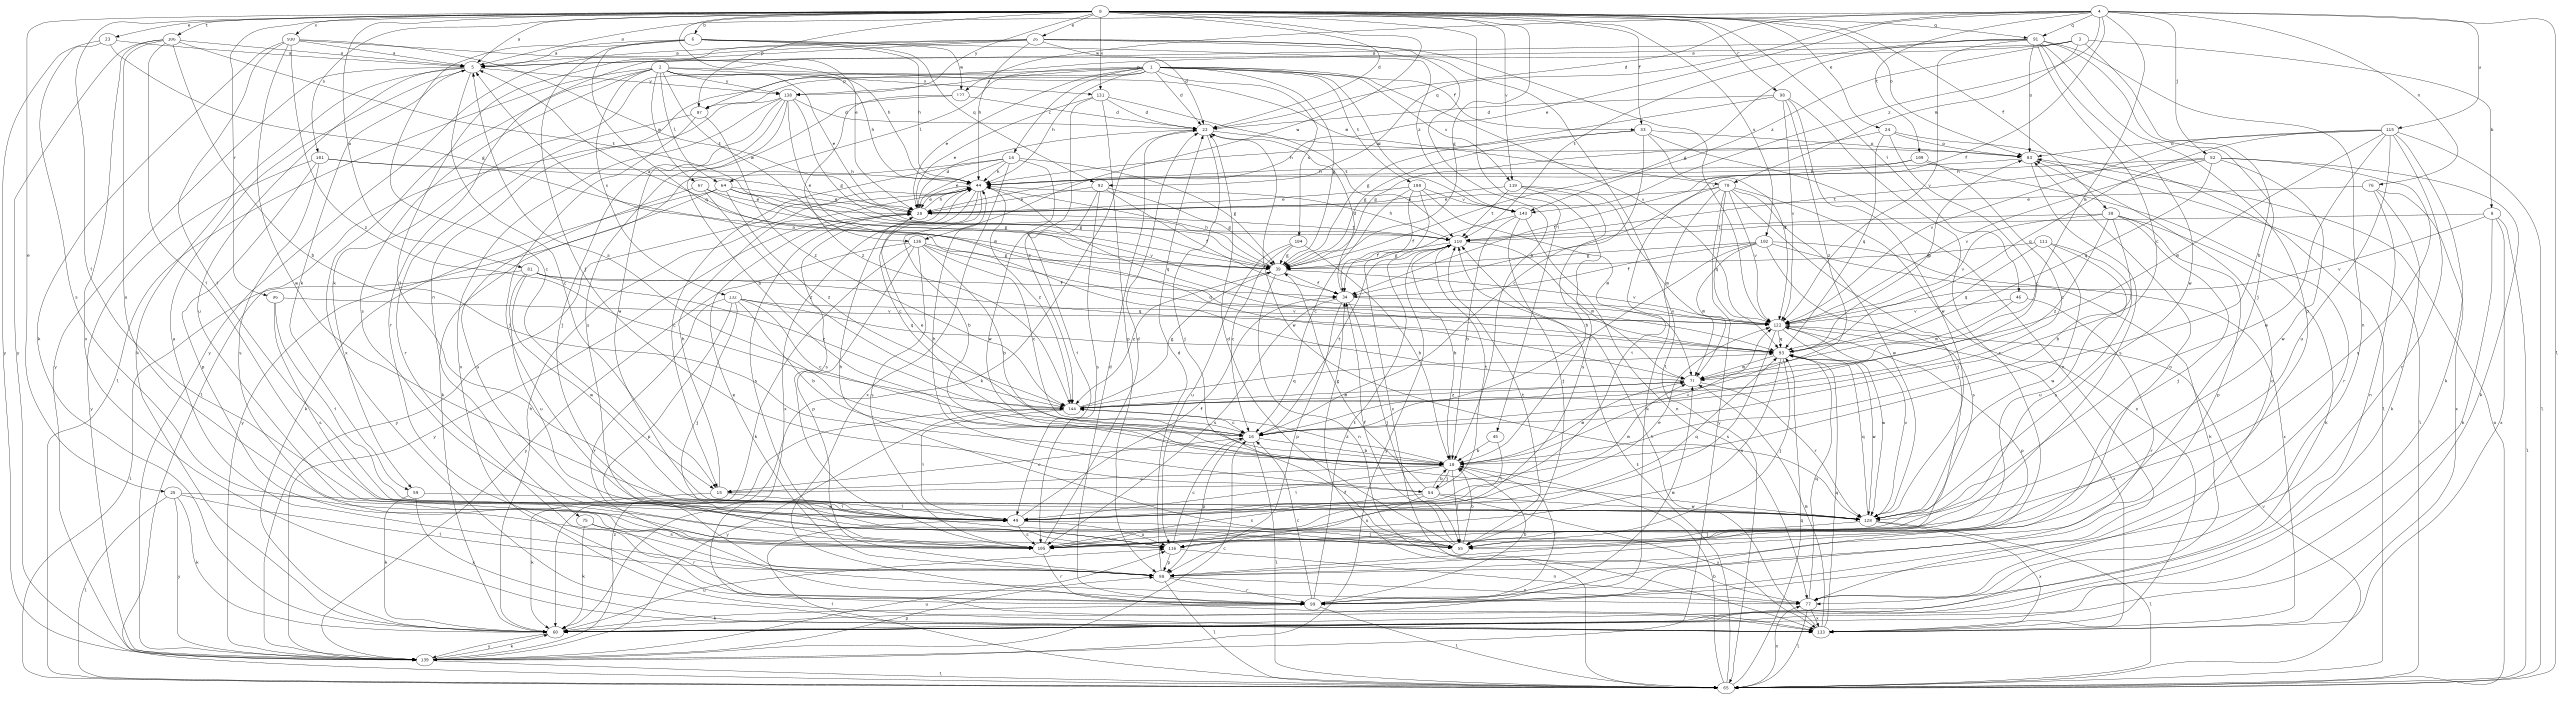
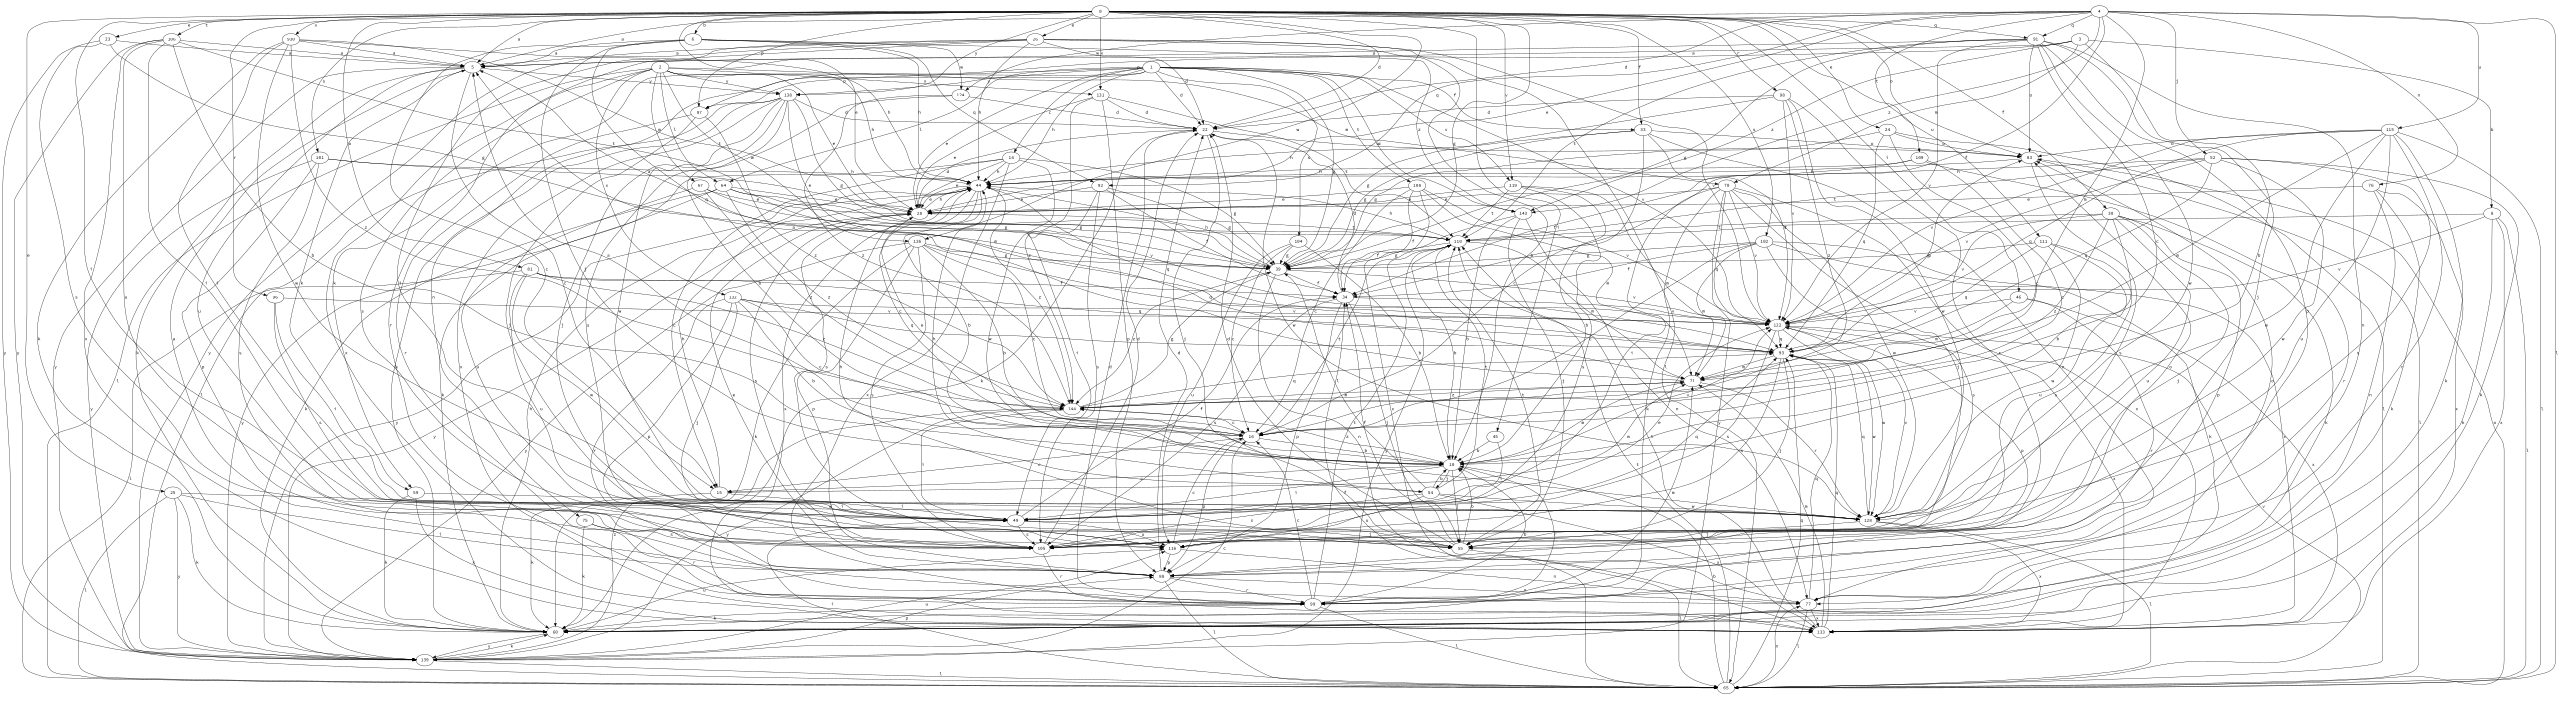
none -> (1760, 27)
(961, 95) -> (961, 95)
(1467, 203) -> (1580, 242)
none -> (412, 298)
(1338, 381) -> (1338, 381)
none -> (1951, 526)
none -> (2314, 605)
(1383, 678) -> (1637, 580)
